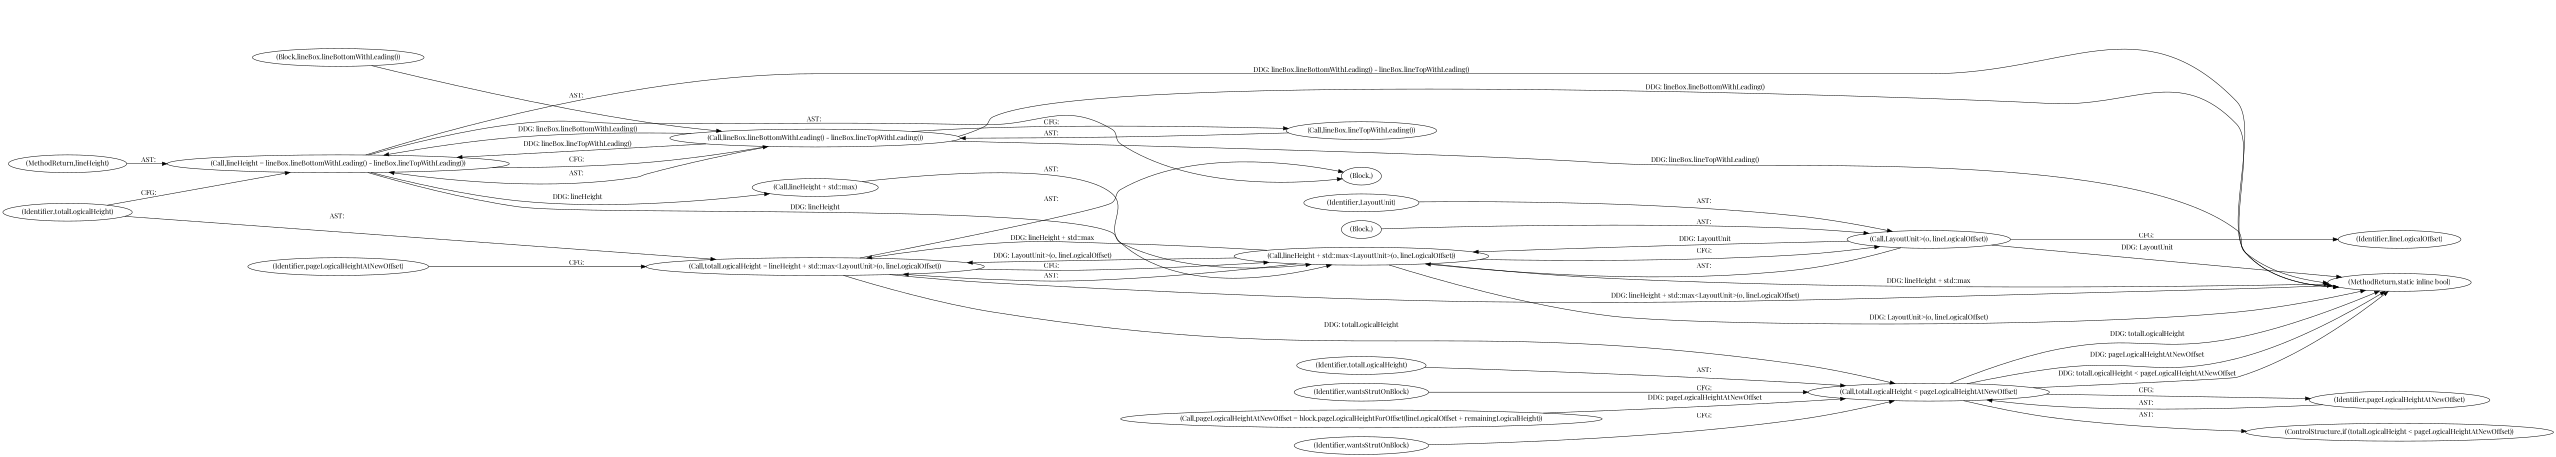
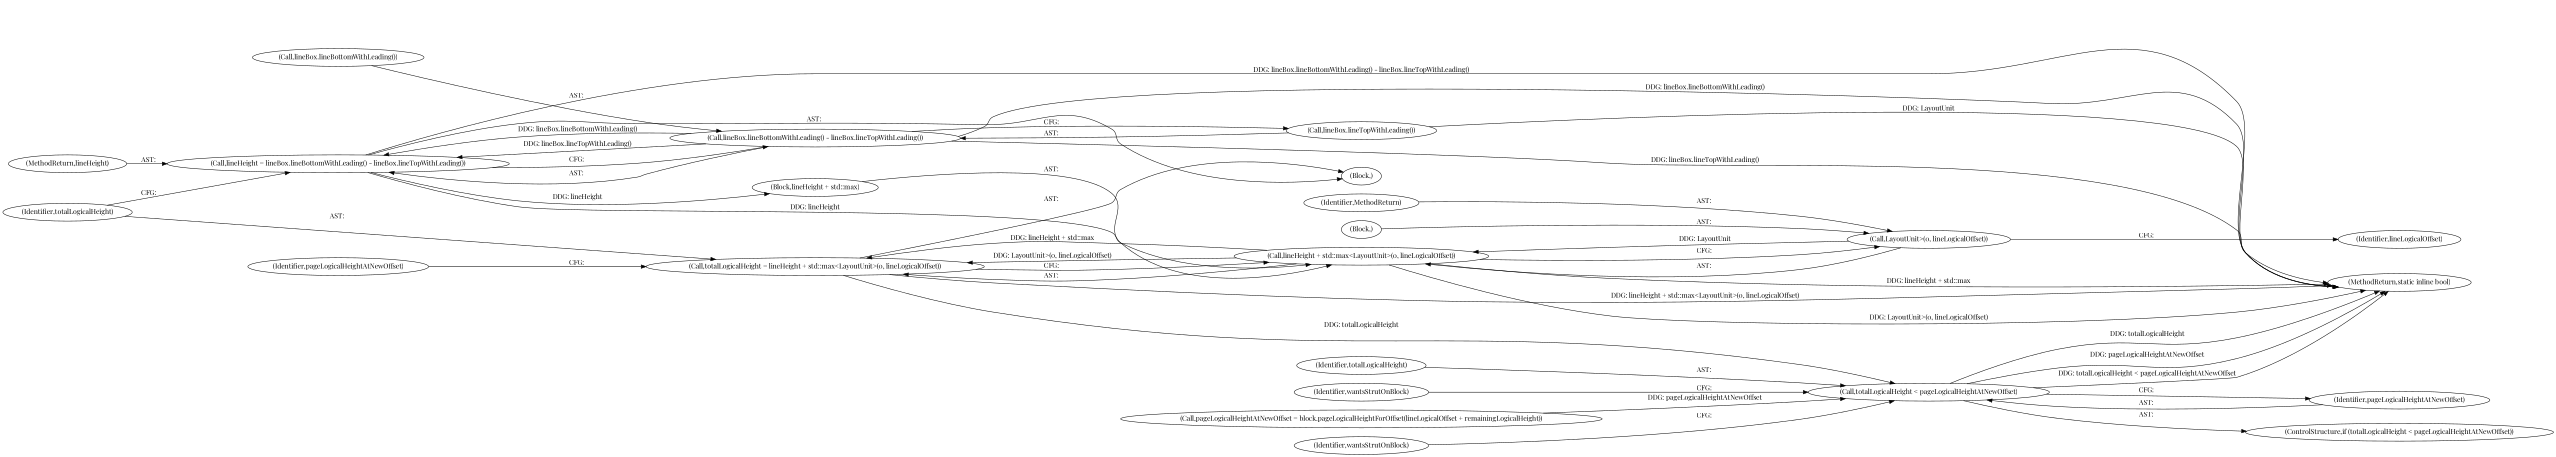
(338, 57) -> (338, 57)
(815, 187) -> (815, 187)
(1361, 203) -> (1361, 203)
(2164, 261) -> (1937, 113)
